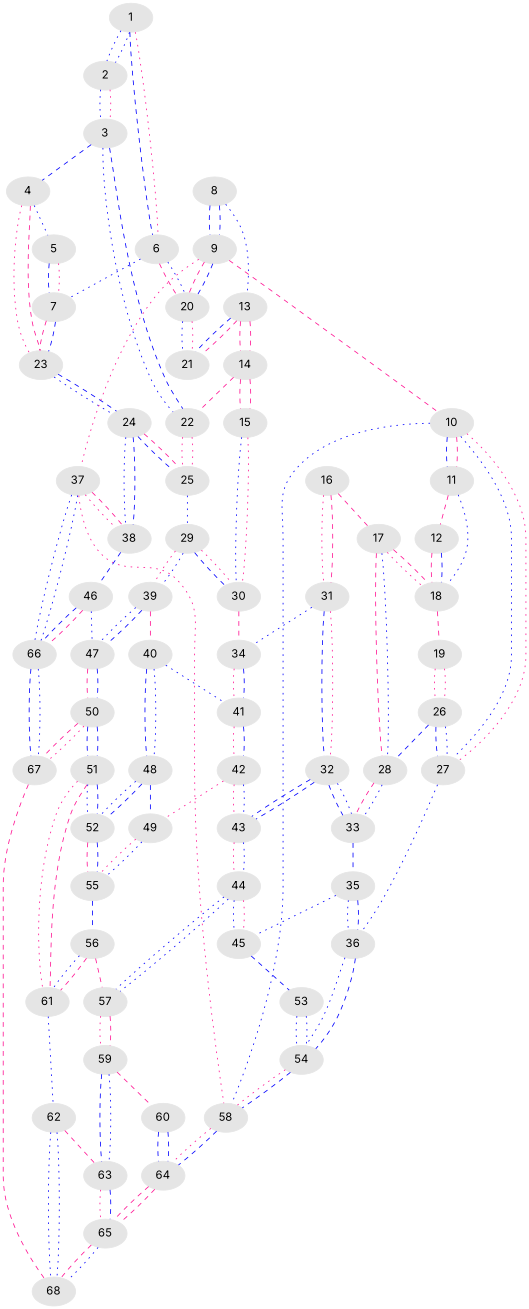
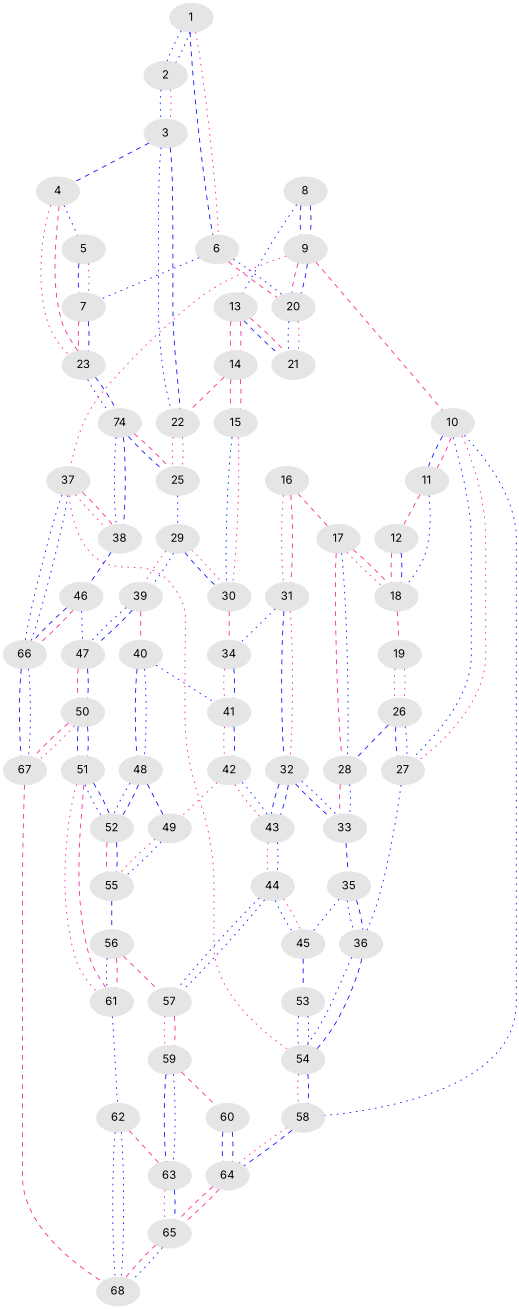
(129, 423) -> (120, 423)
(195, 767) -> (188, 755)
